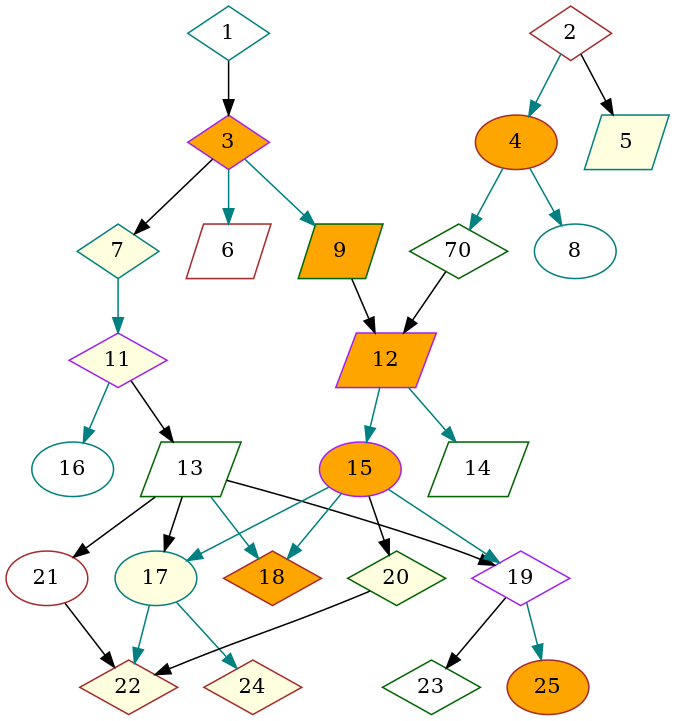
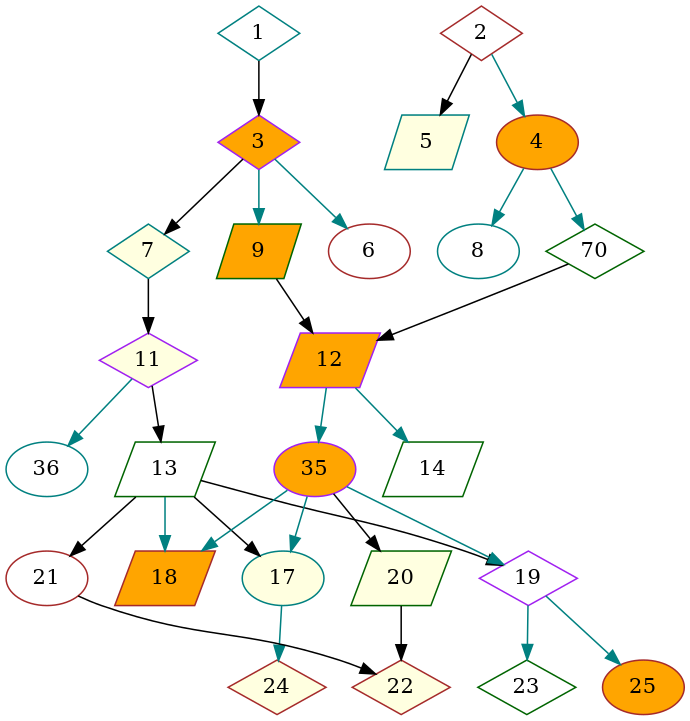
(229, 251) -> (369, 251)
(118, 298) -> (148, 298)
(73, 469) -> (47, 469)
(360, 469) -> (315, 469)
(272, 578) -> (165, 578)
(397, 578) -> (401, 578)
(144, 627) -> none
(481, 627) -> (528, 625)
